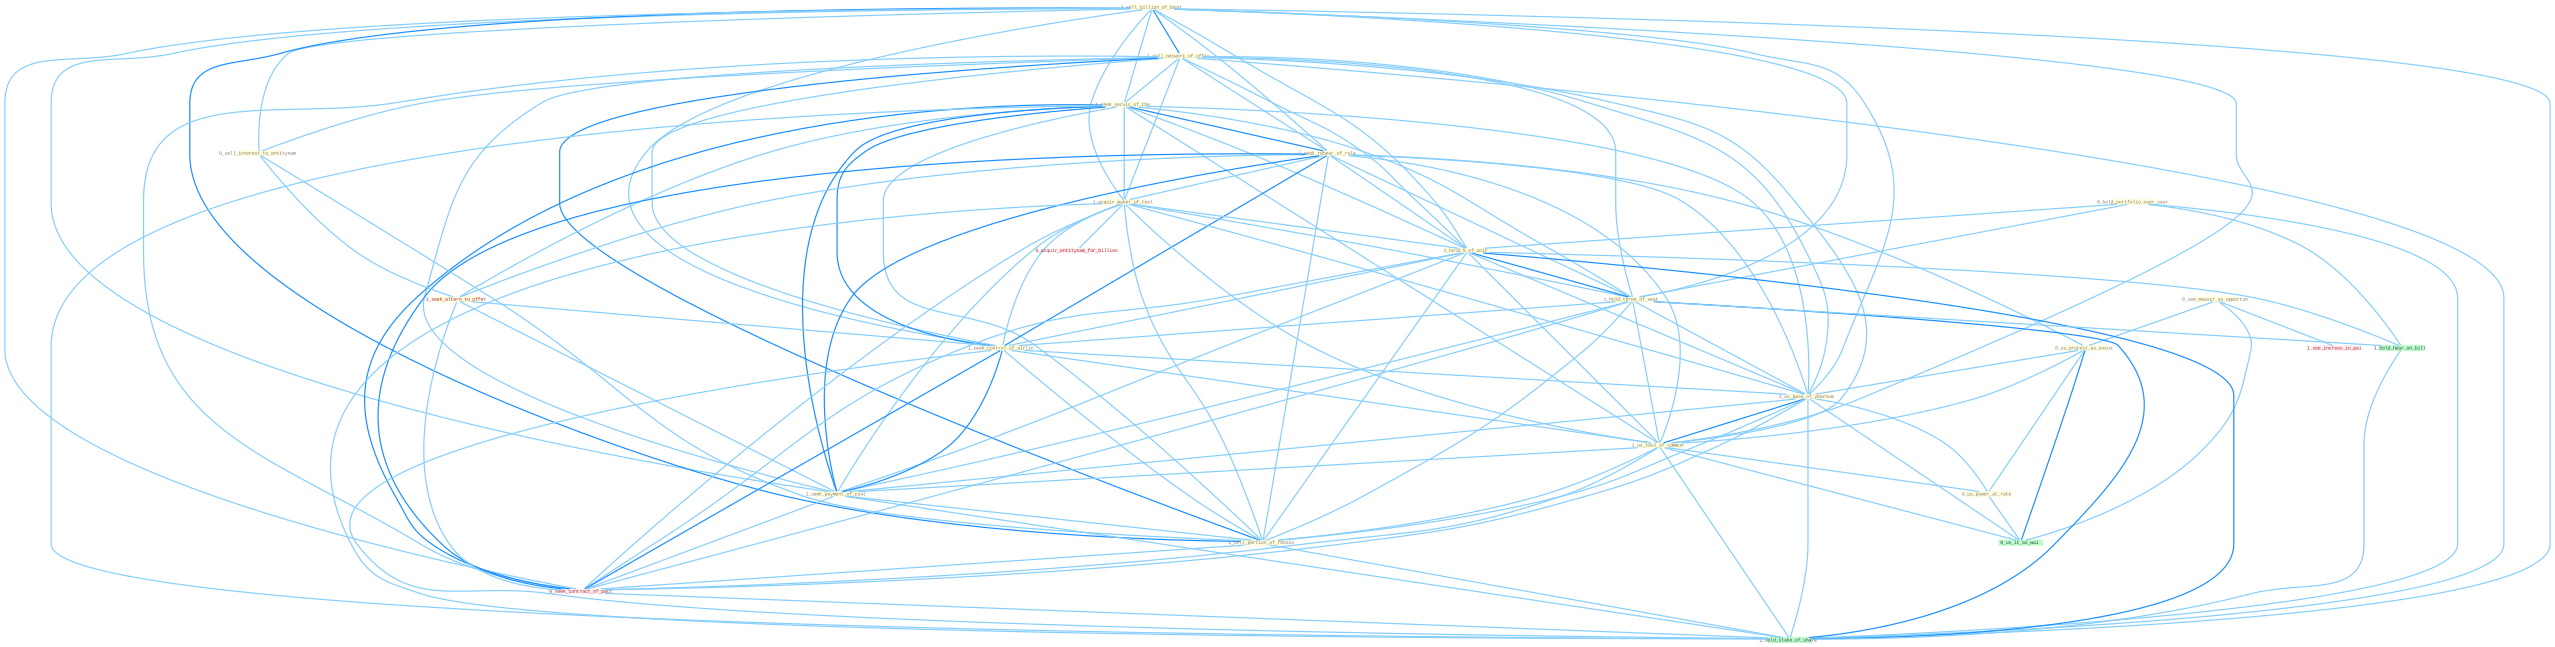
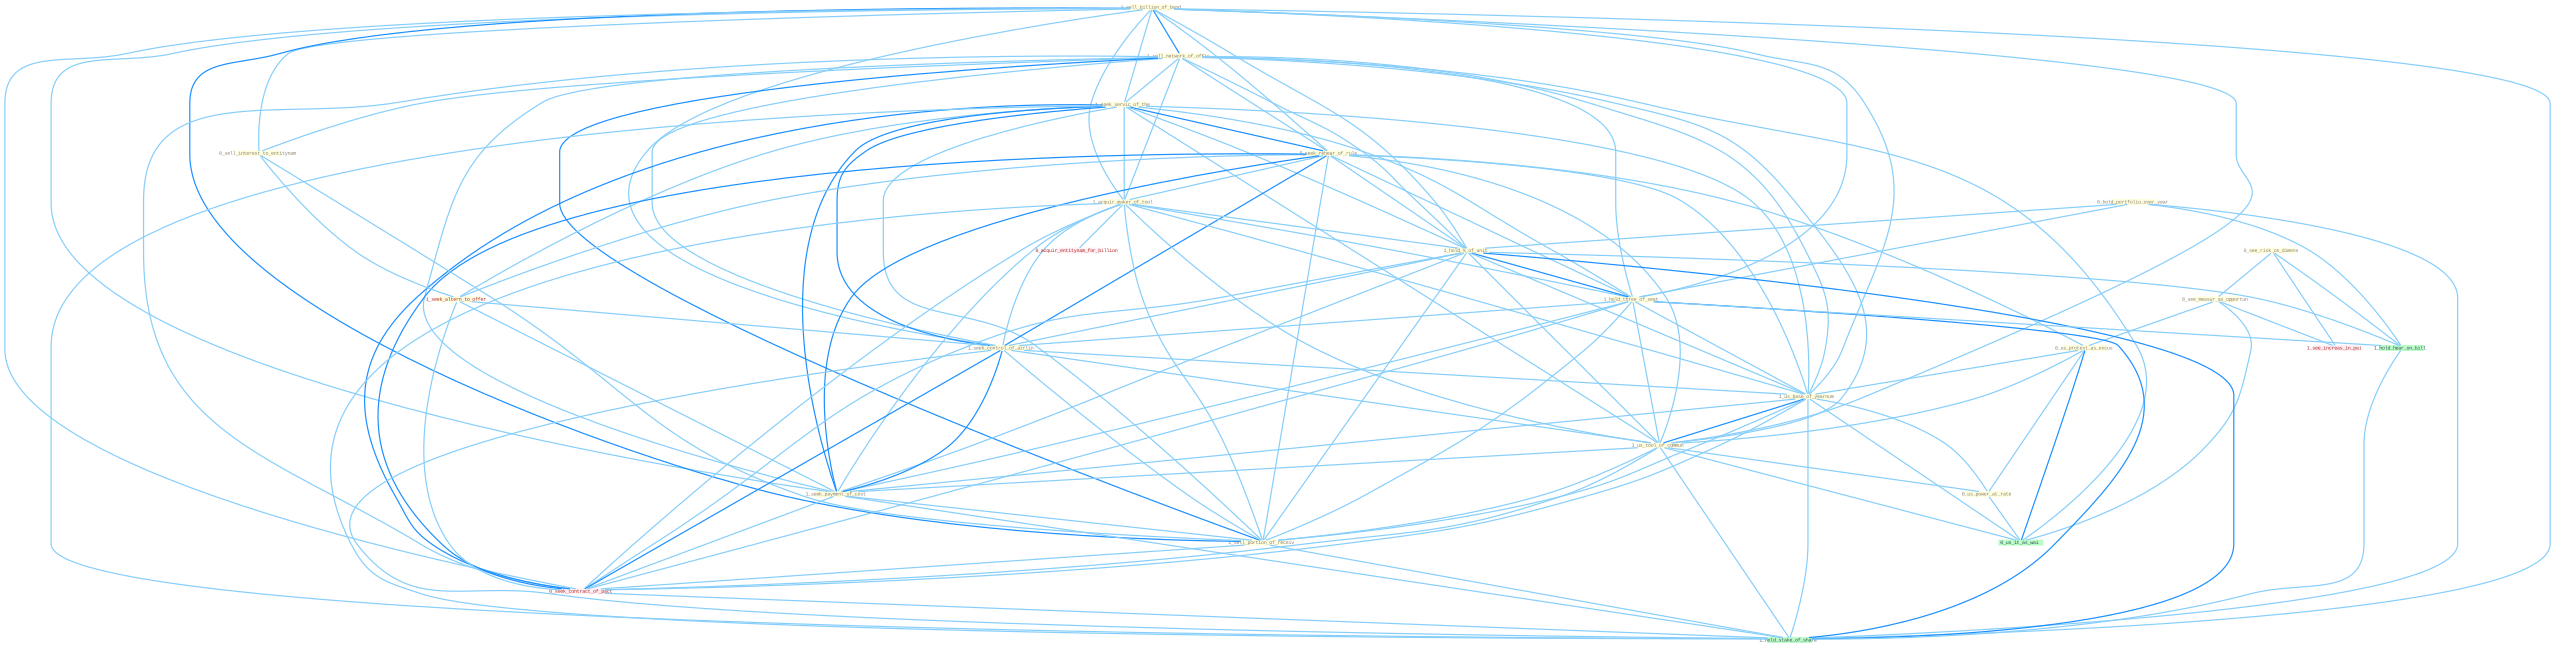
(1329, 153) -> (1329, 153)
(2335, 208) -> (1827, 140)
none -> (2273, 251)
